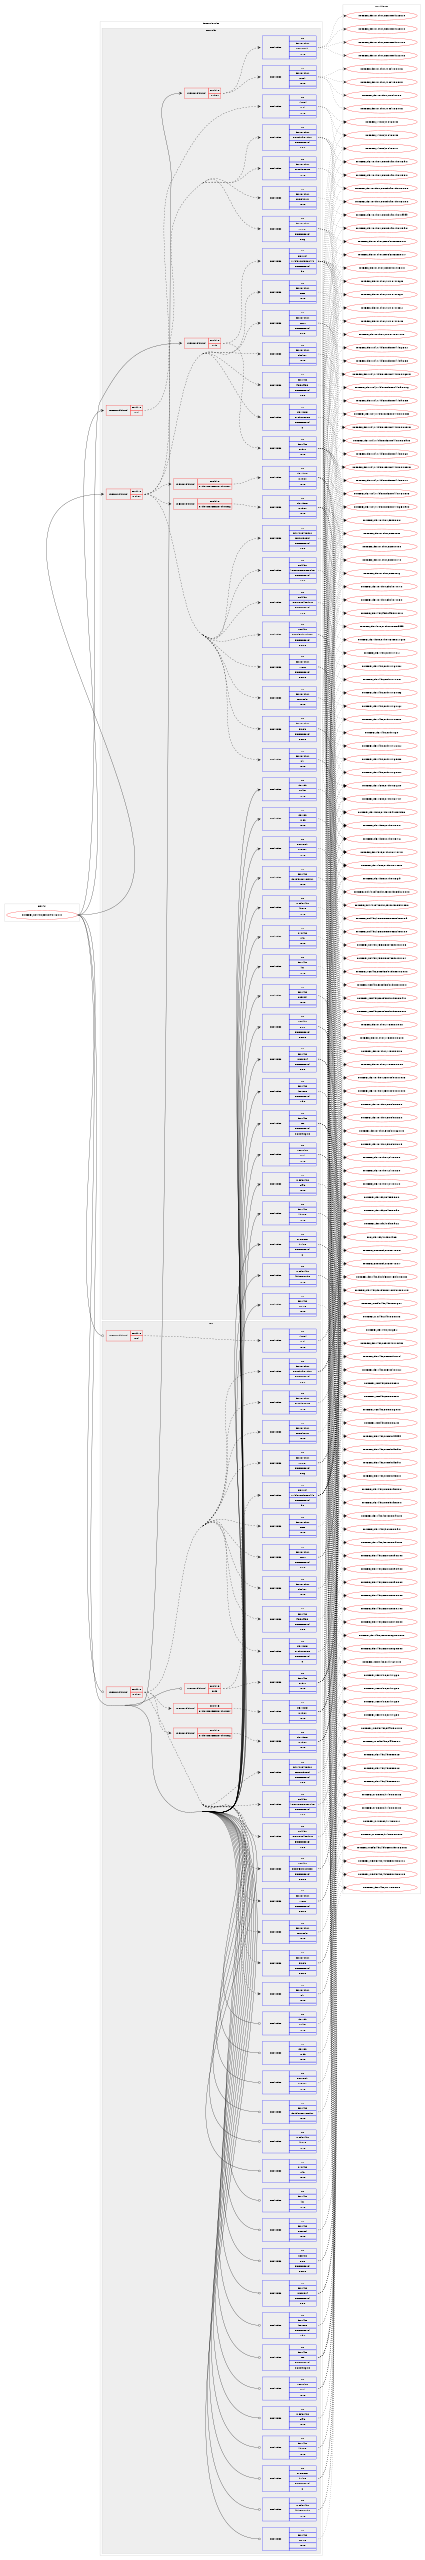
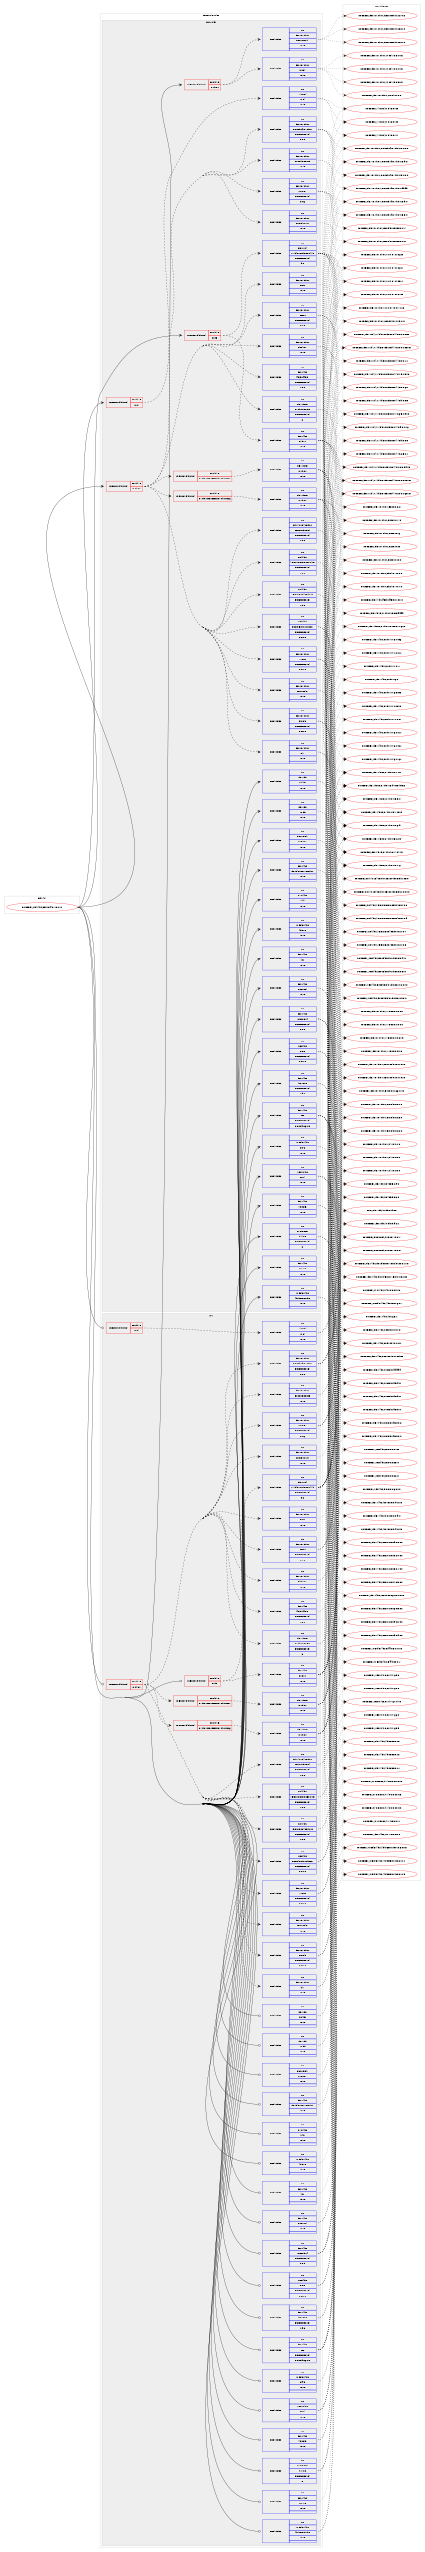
(382, 42) -> none
